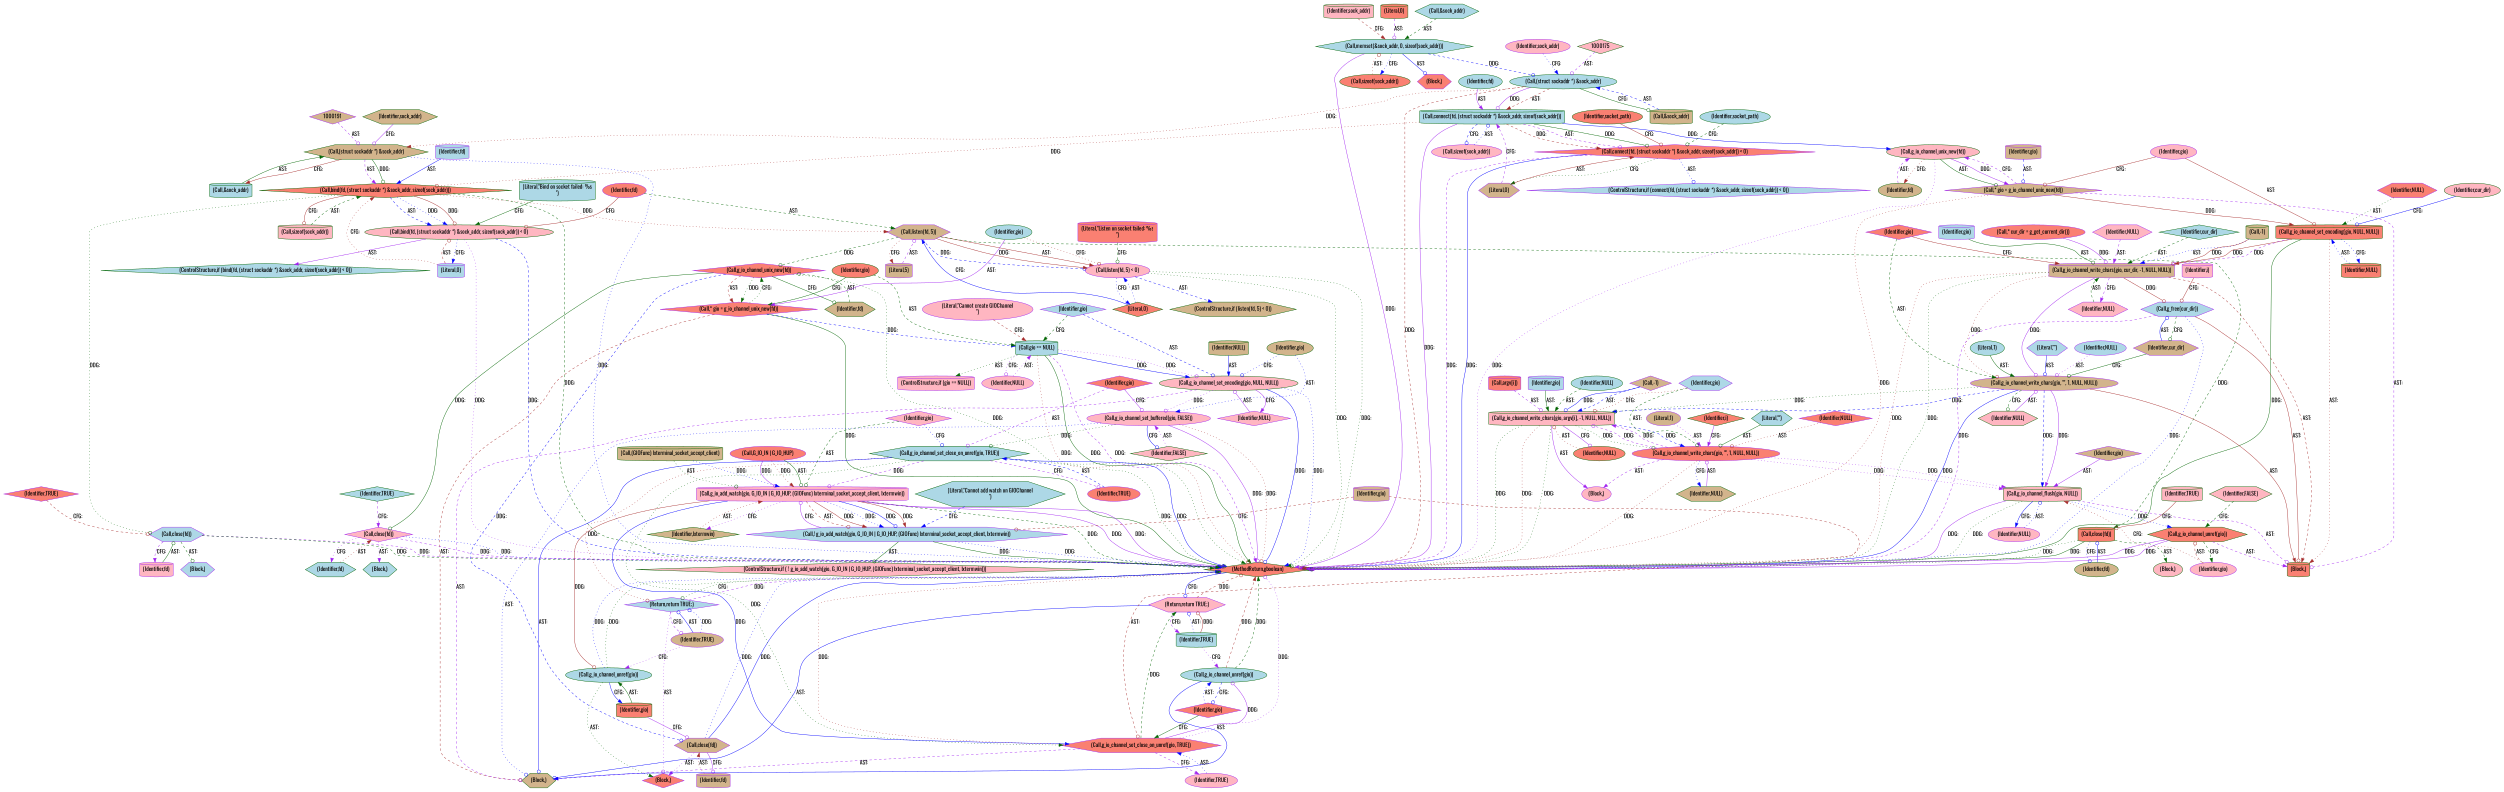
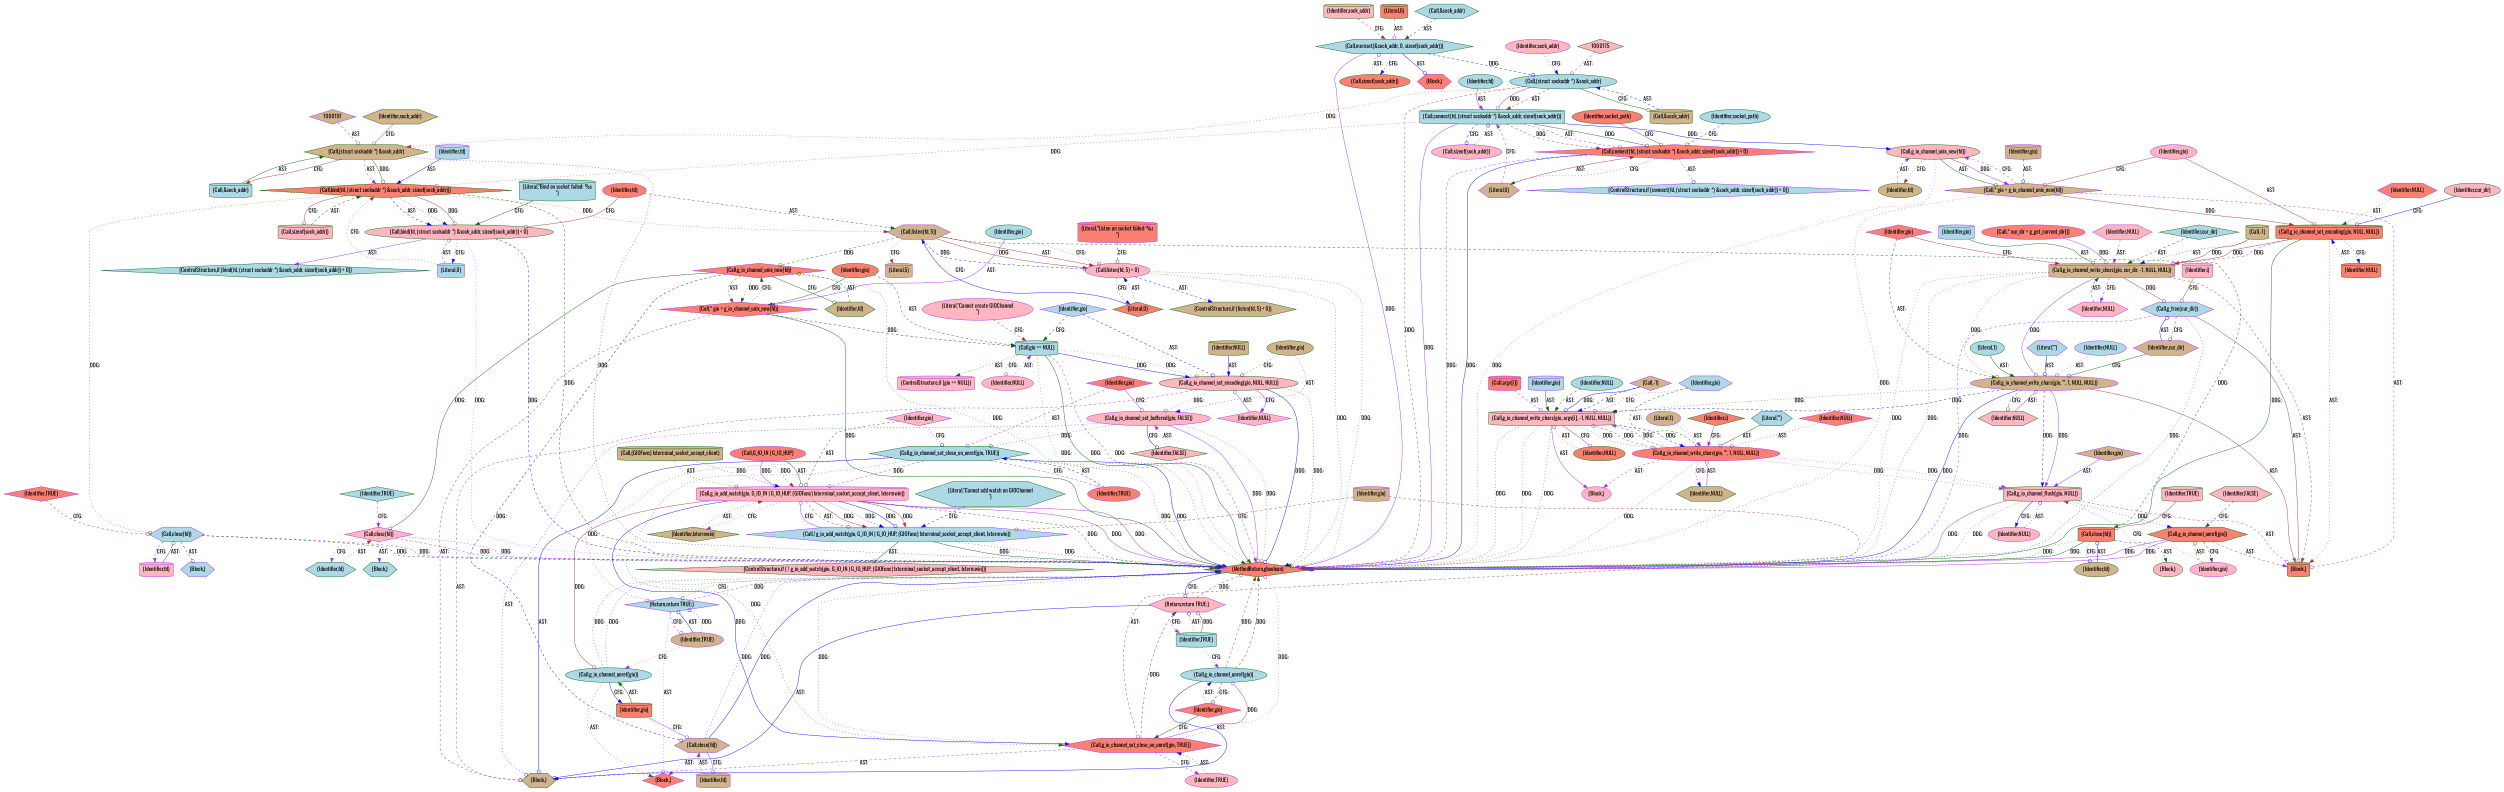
(908, 253) -> none
